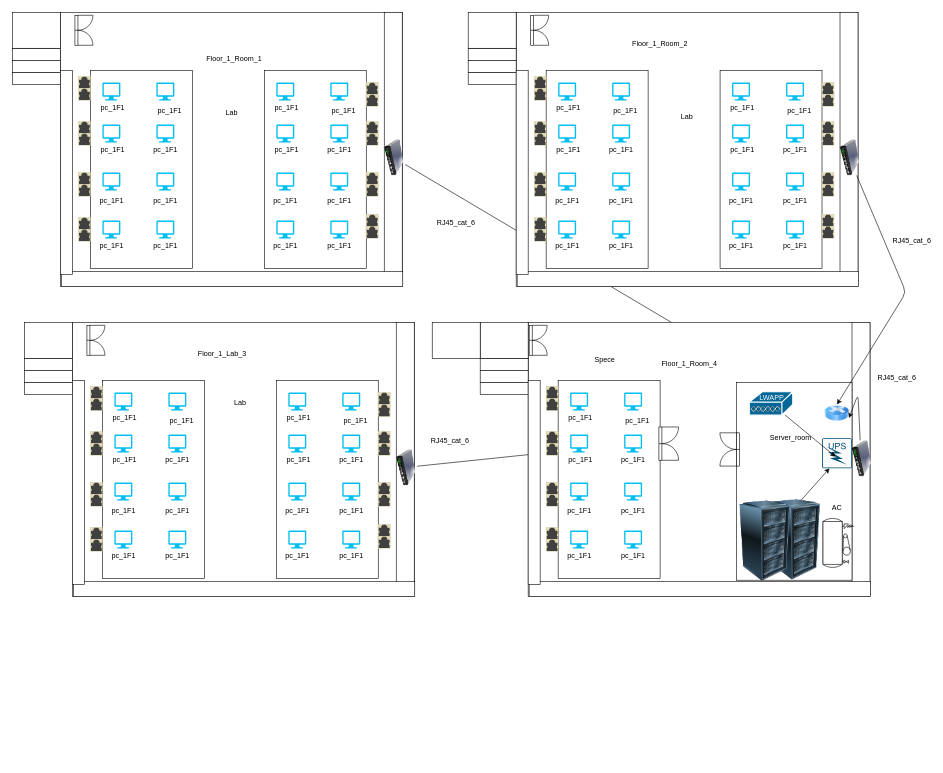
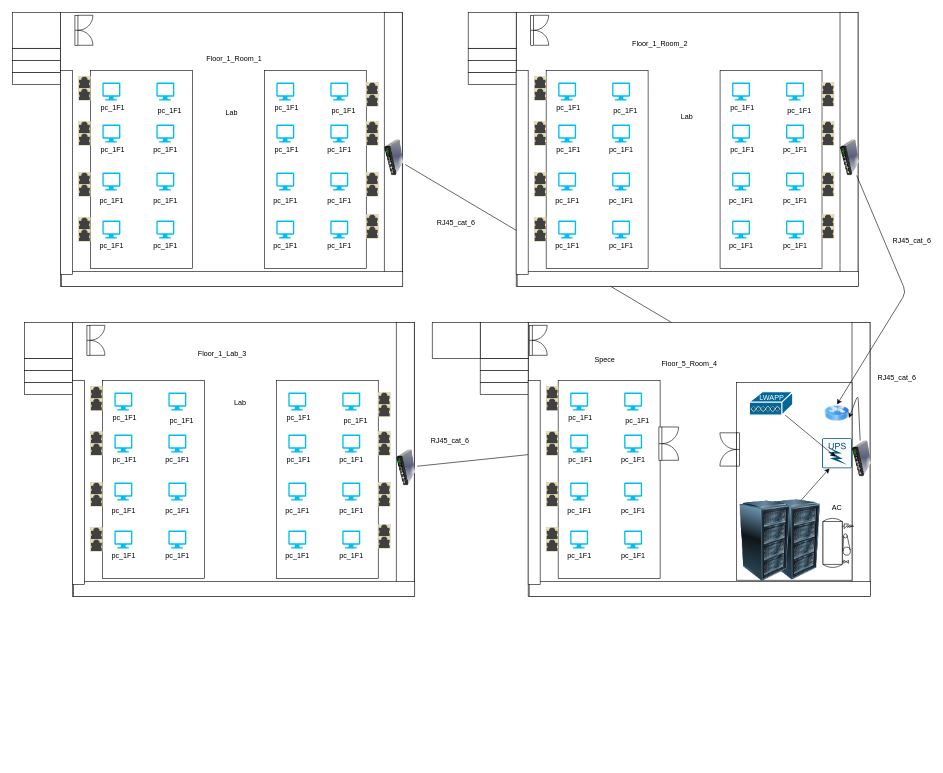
(690, 365) -> (690, 365)
(791, 438) -> none
